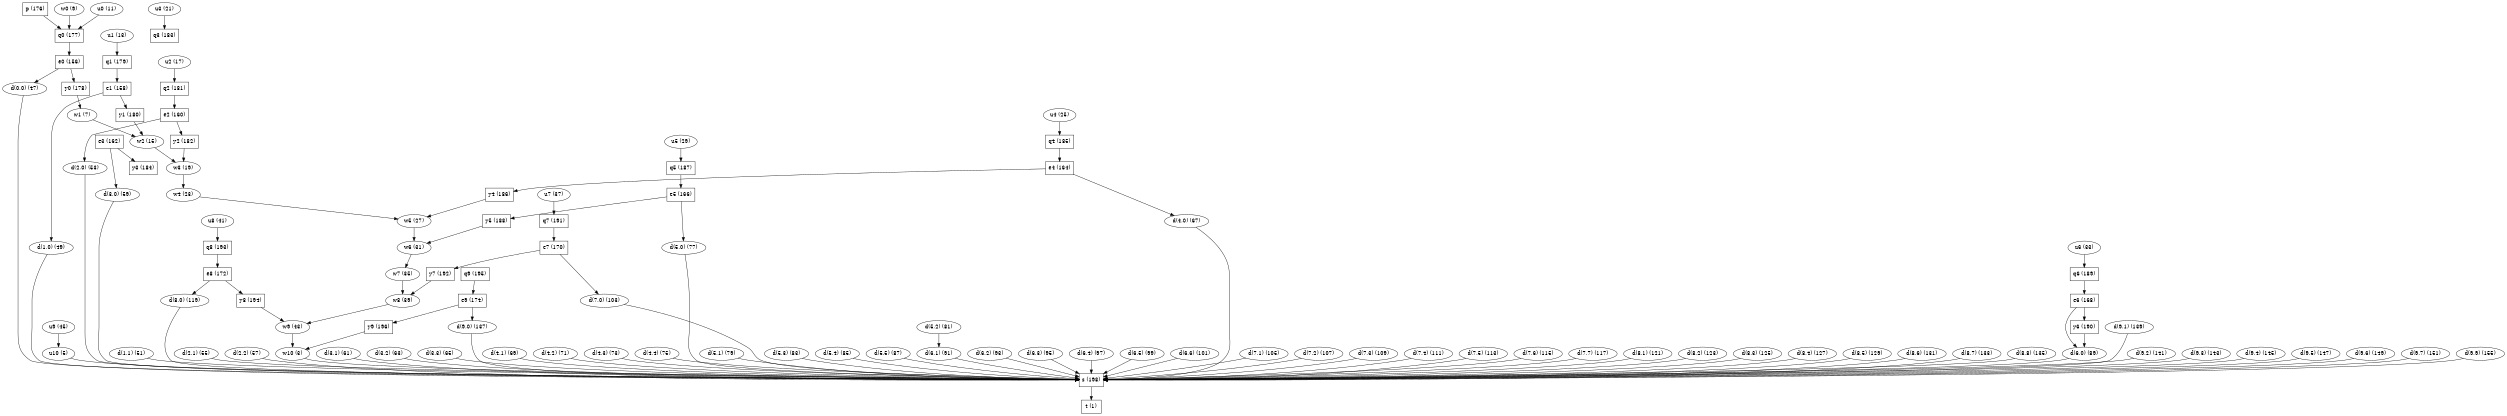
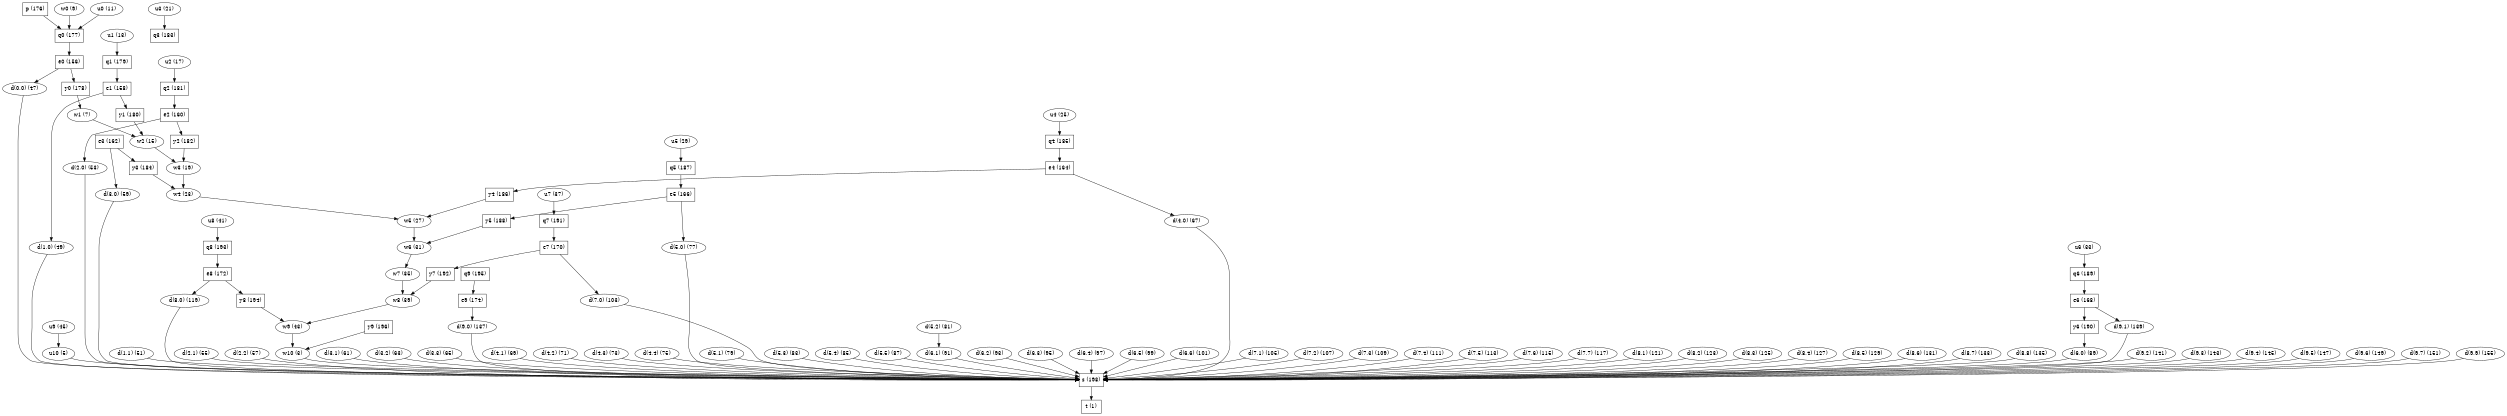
none -> (162, 181)
(427, 313) -> none
(2066, 326) -> (2106, 313)
